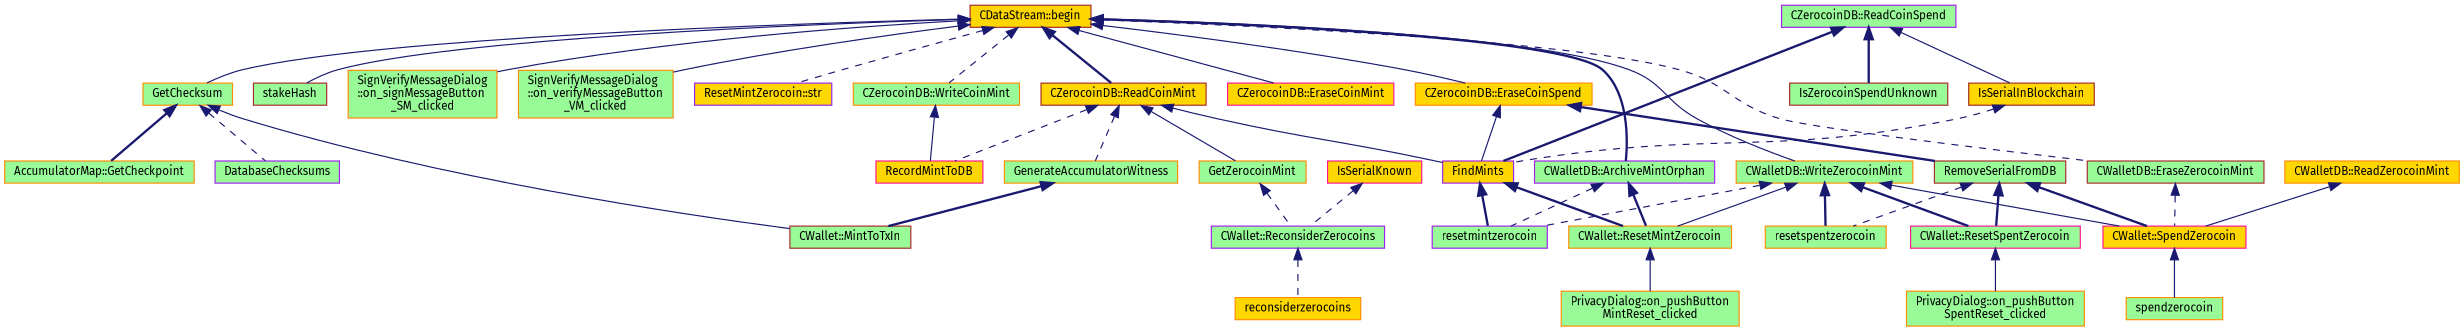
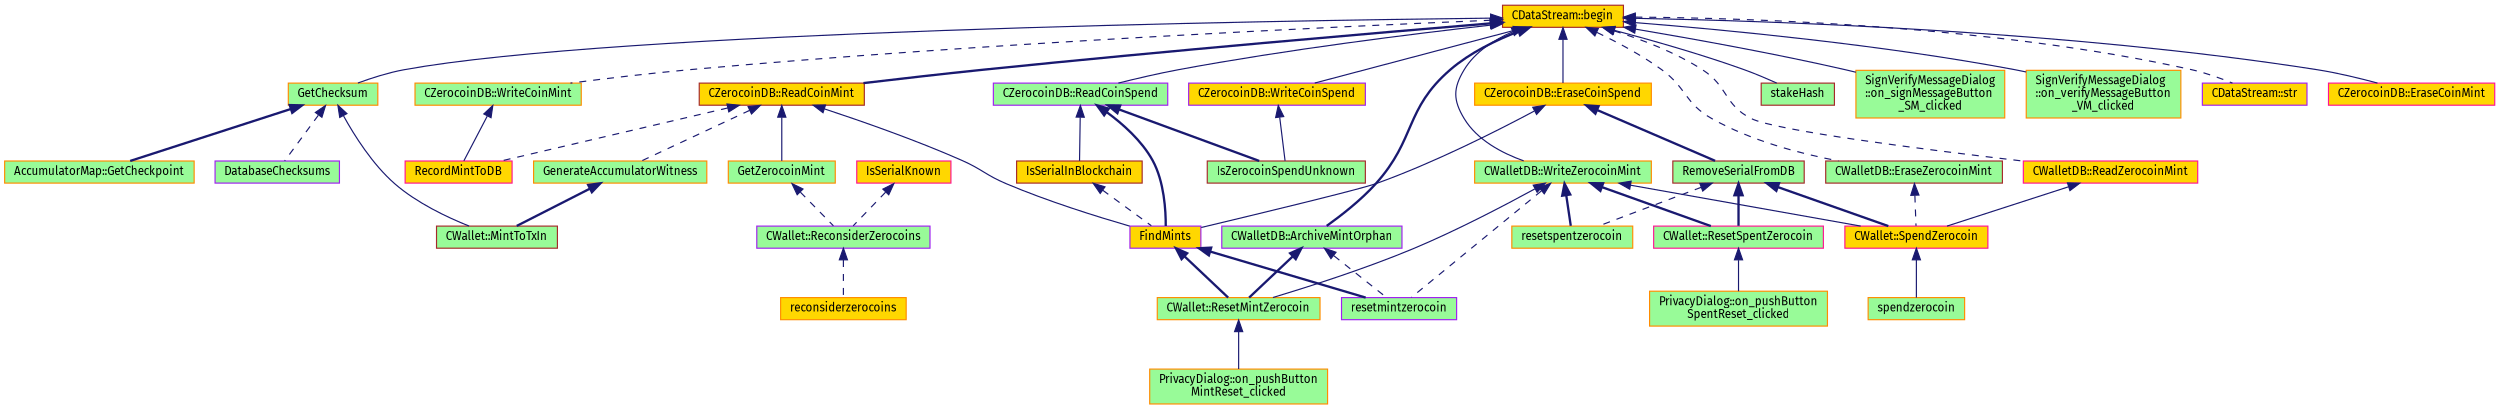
none -> (1304, 49)
(763, 94) -> (2255, 94)
none -> (1277, 94)
none -> (1804, 131)
(2372, 172) -> (2111, 172)
